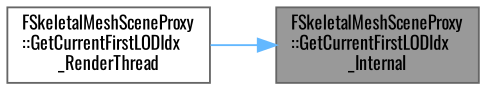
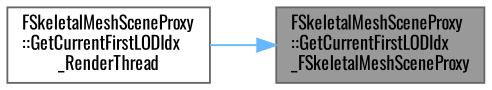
(378, 45) -> (380, 45)
